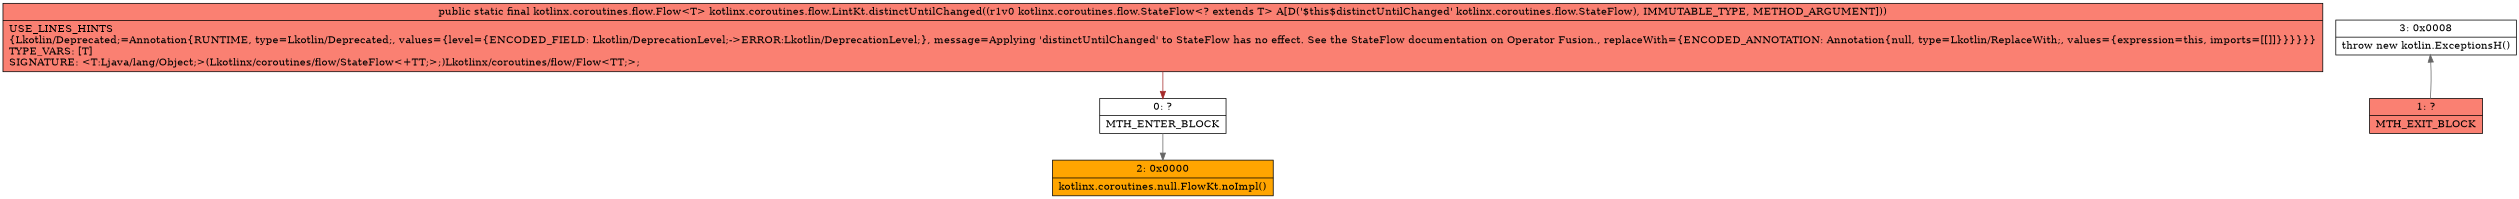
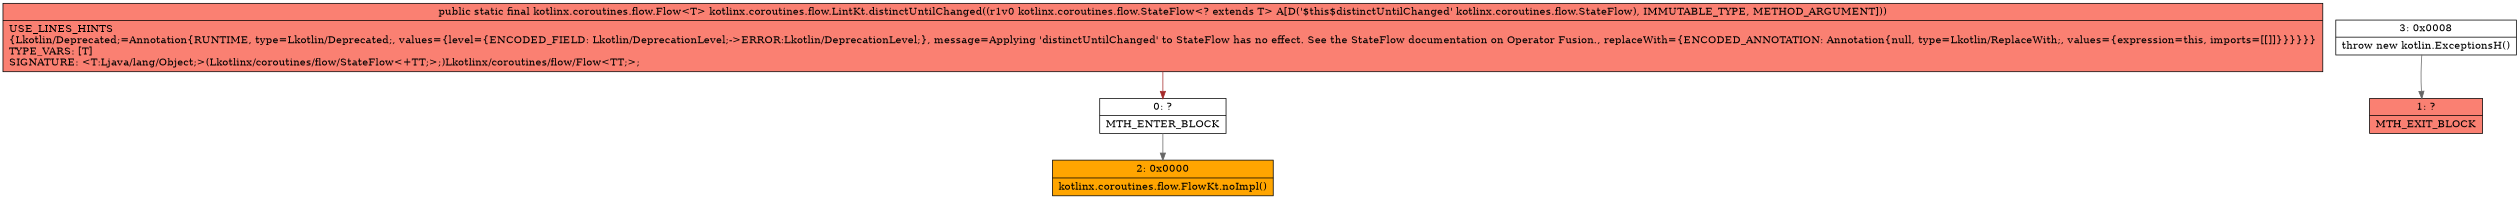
(2431, 80) -> (2421, 73)
(1163, 187) -> (1163, 187)
